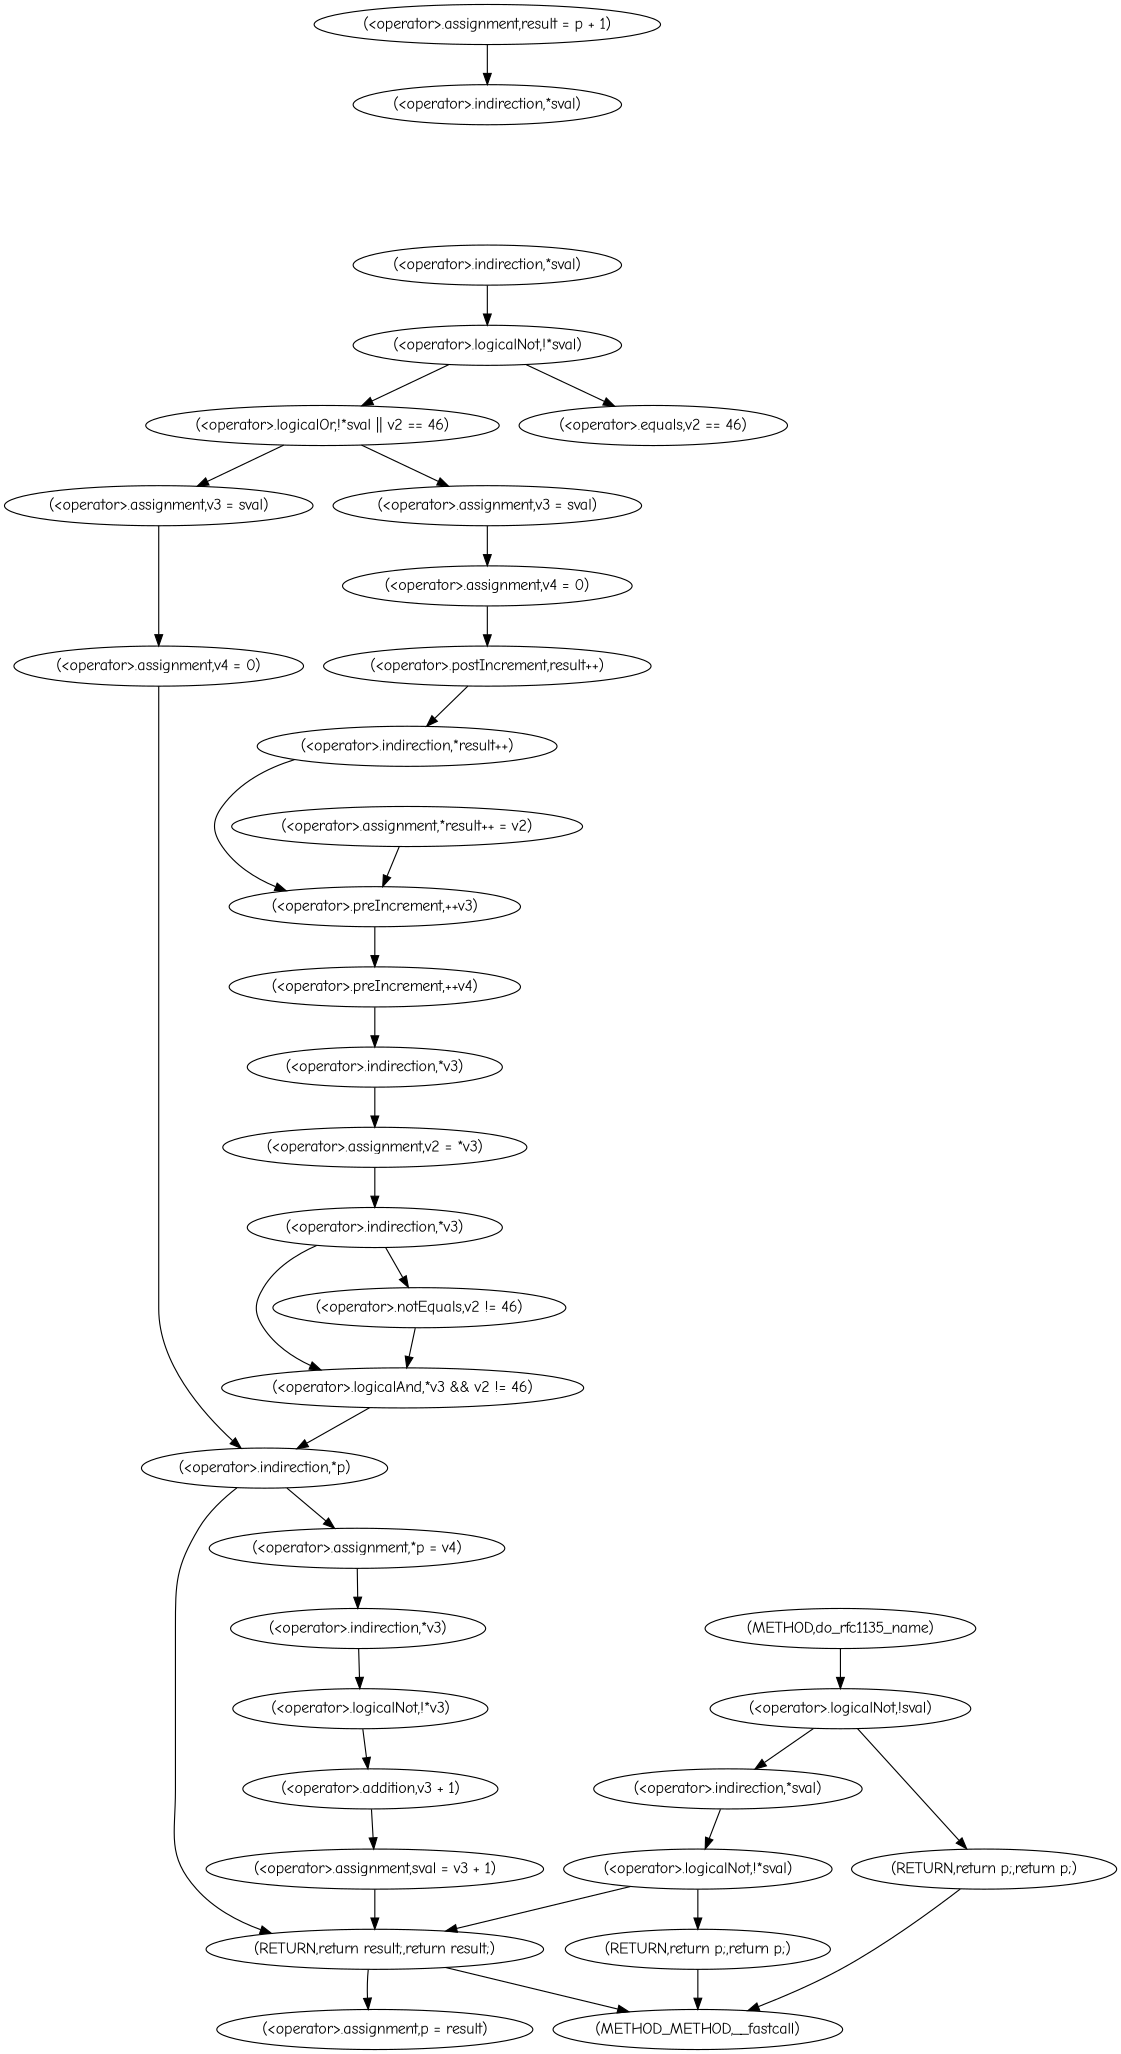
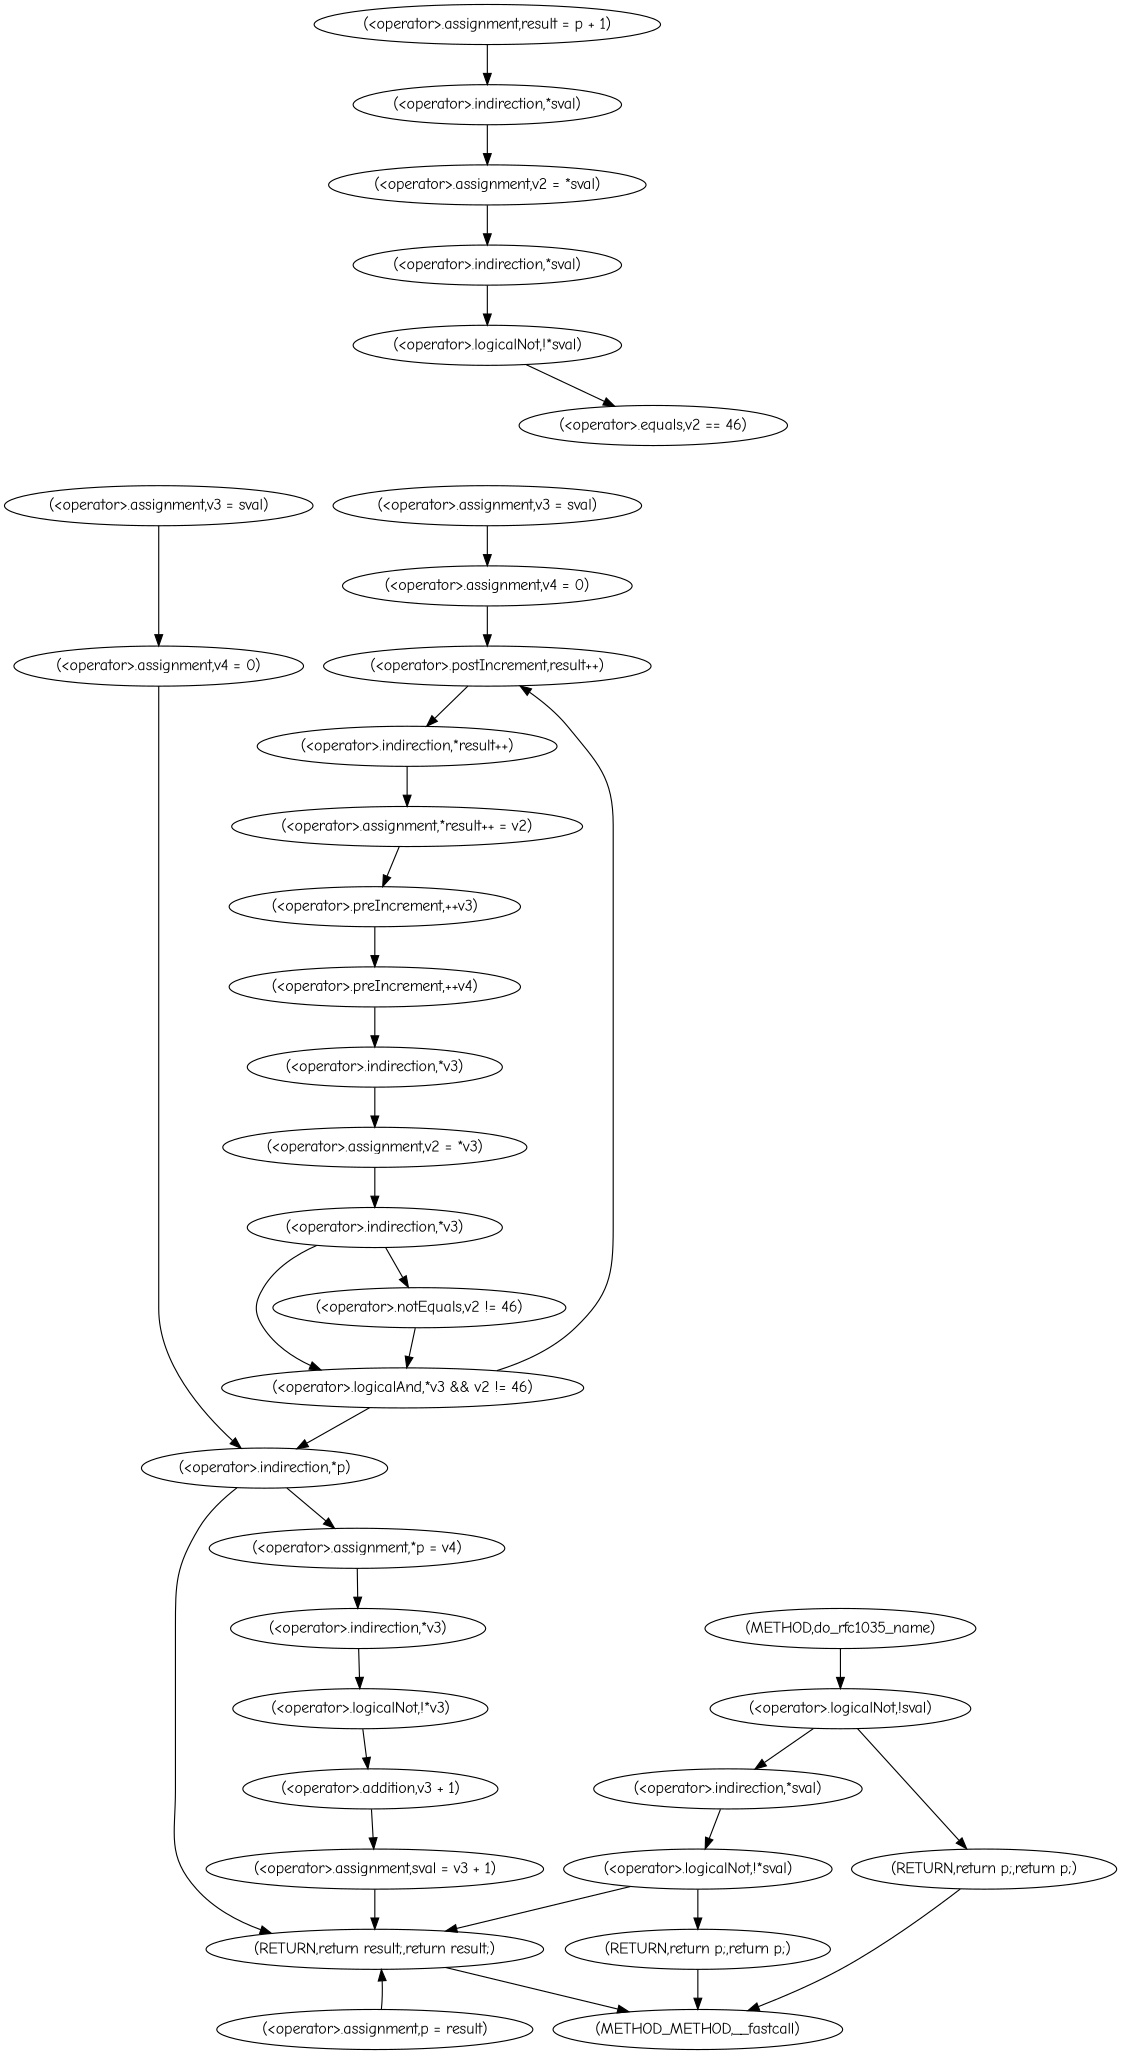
none -> (487, 185)
(322, 426) -> none
(216, 817) -> (407, 781)
none -> (613, 1046)
(840, 1629) -> (840, 1629)
(367, 1984) -> (382, 1995)
